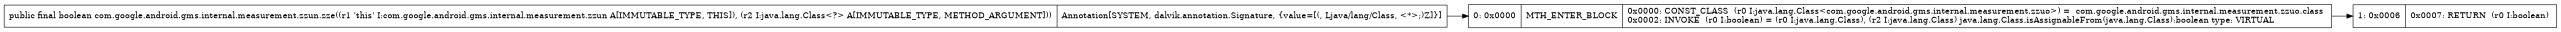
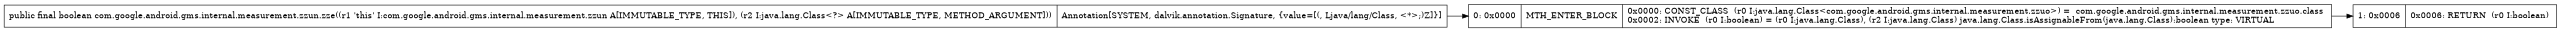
(2481, 16) -> (2481, 16)
